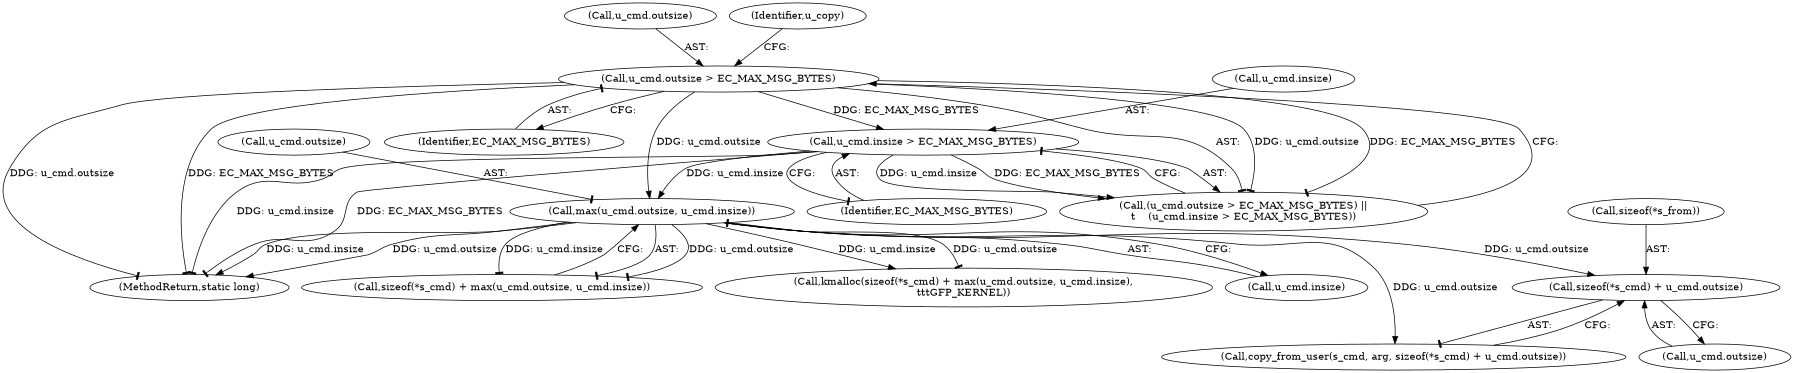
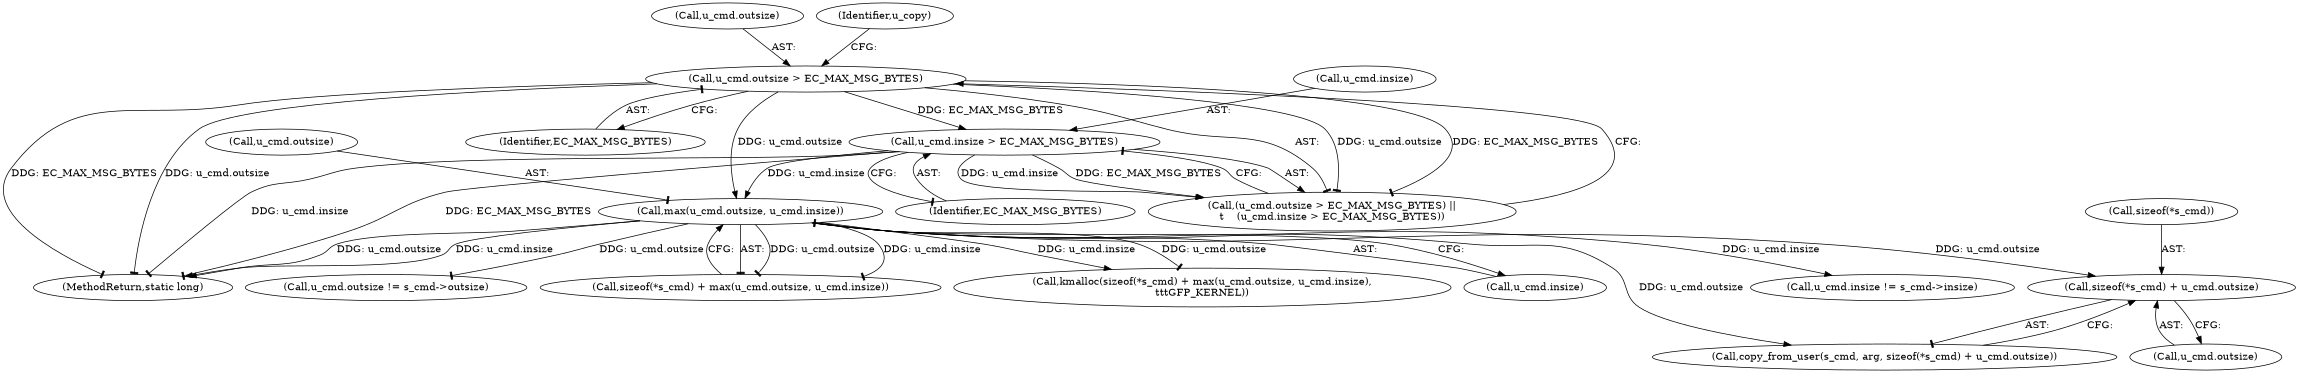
(1646, 212) -> (2162, 212)
none -> (386, 288)
none -> (1882, 288)
